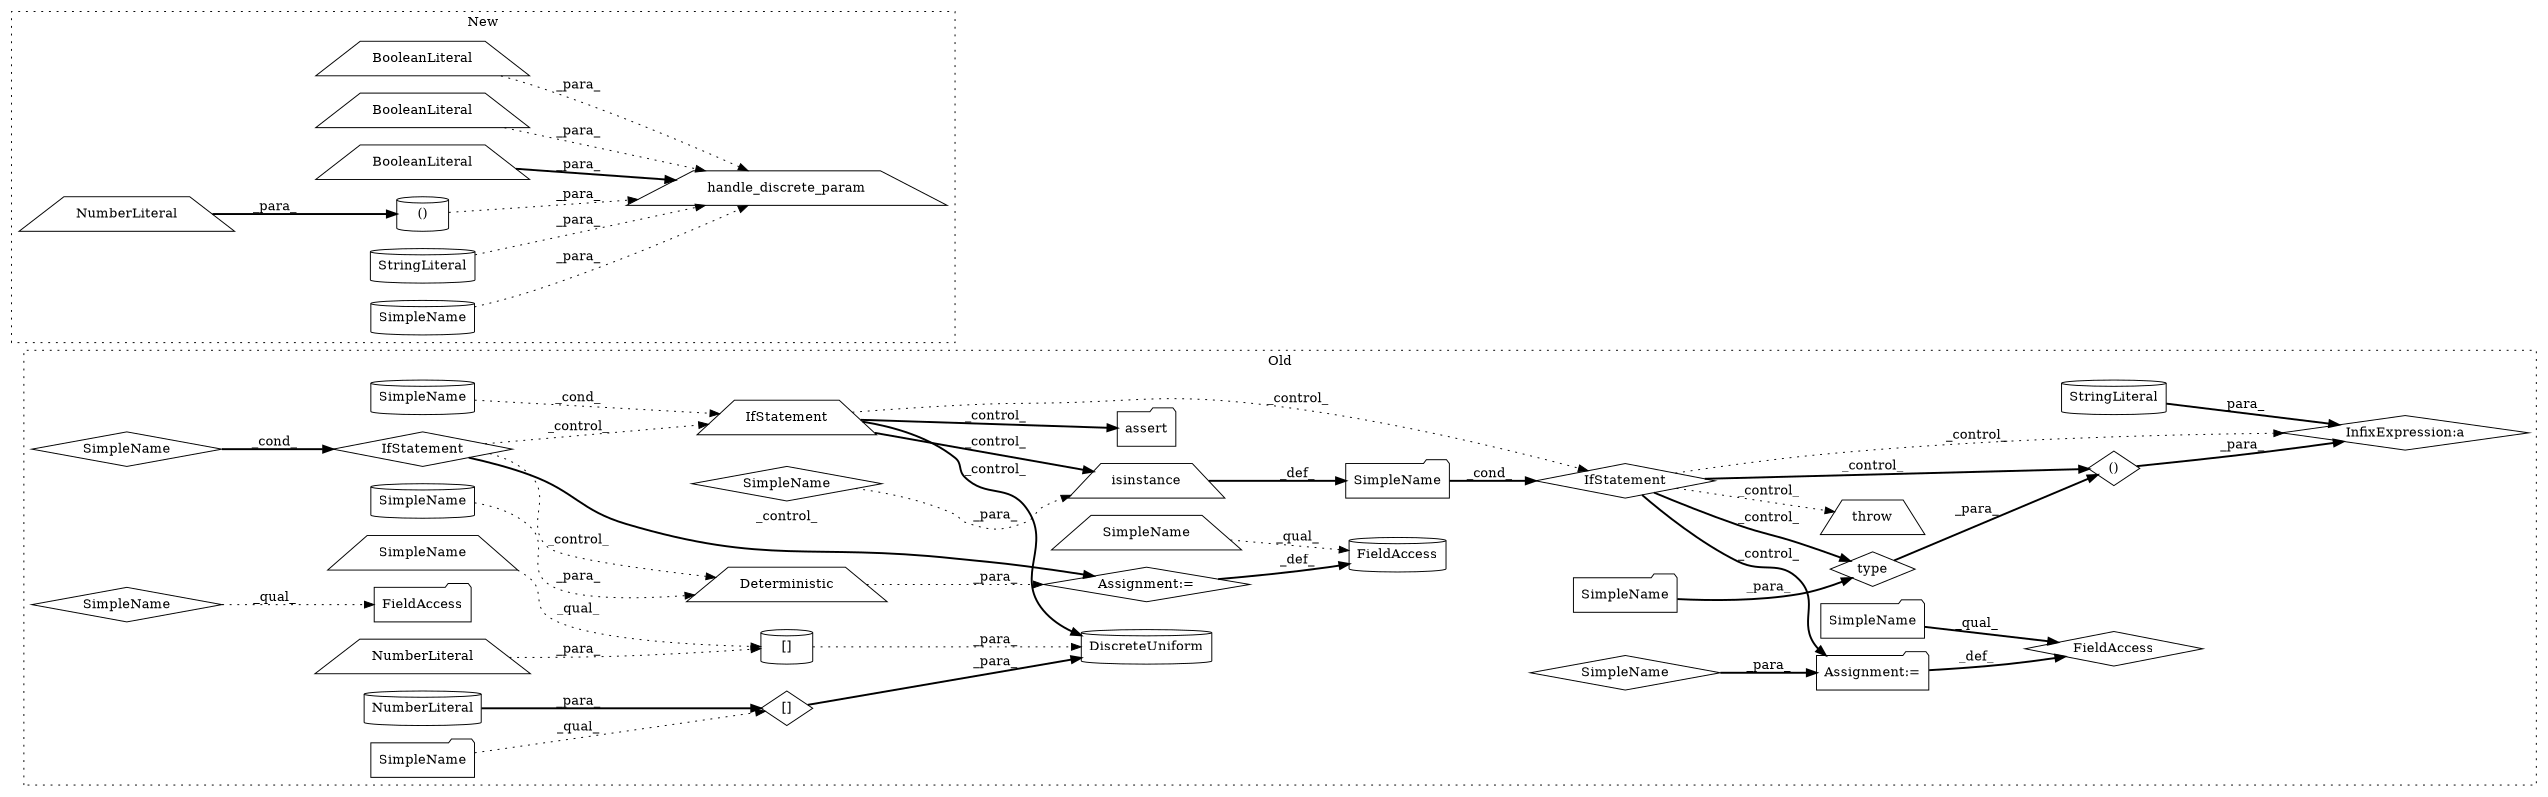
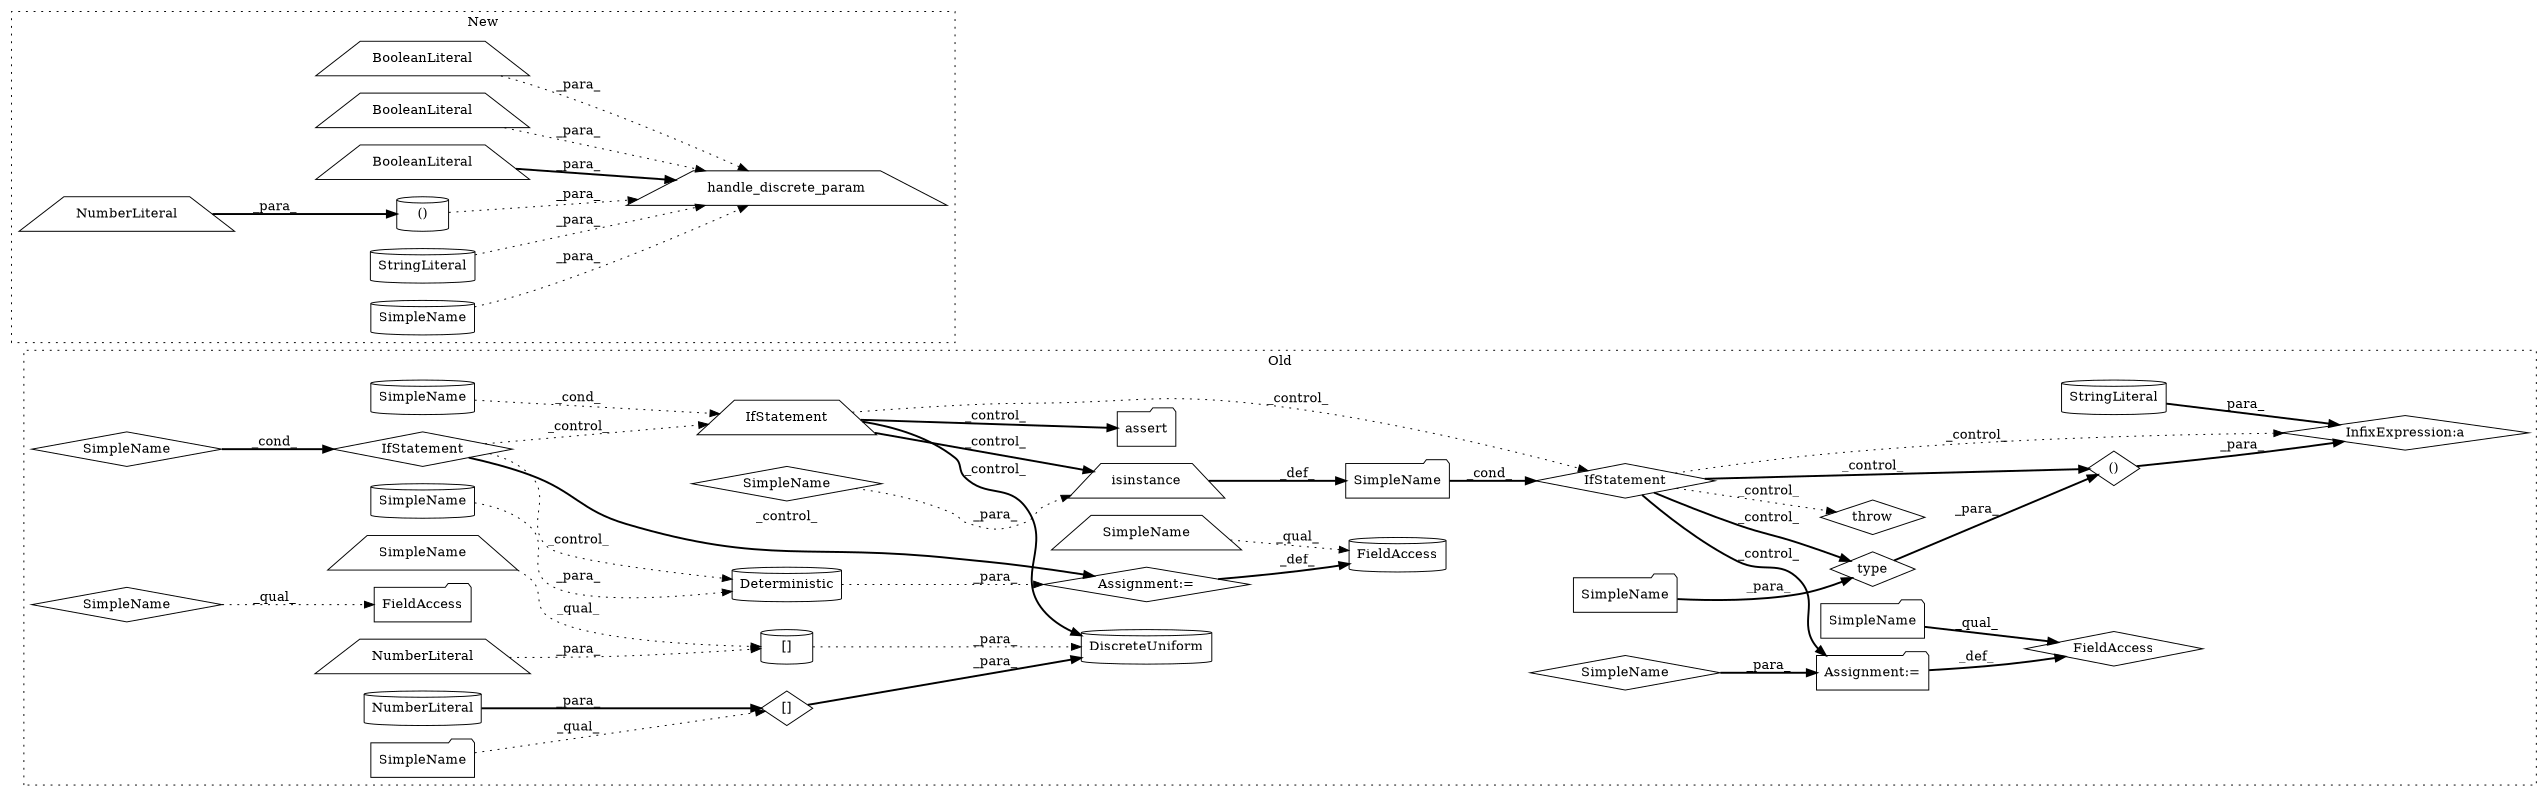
(1873, 517) -> (1873, 517)
(787, 584) -> (787, 584)
